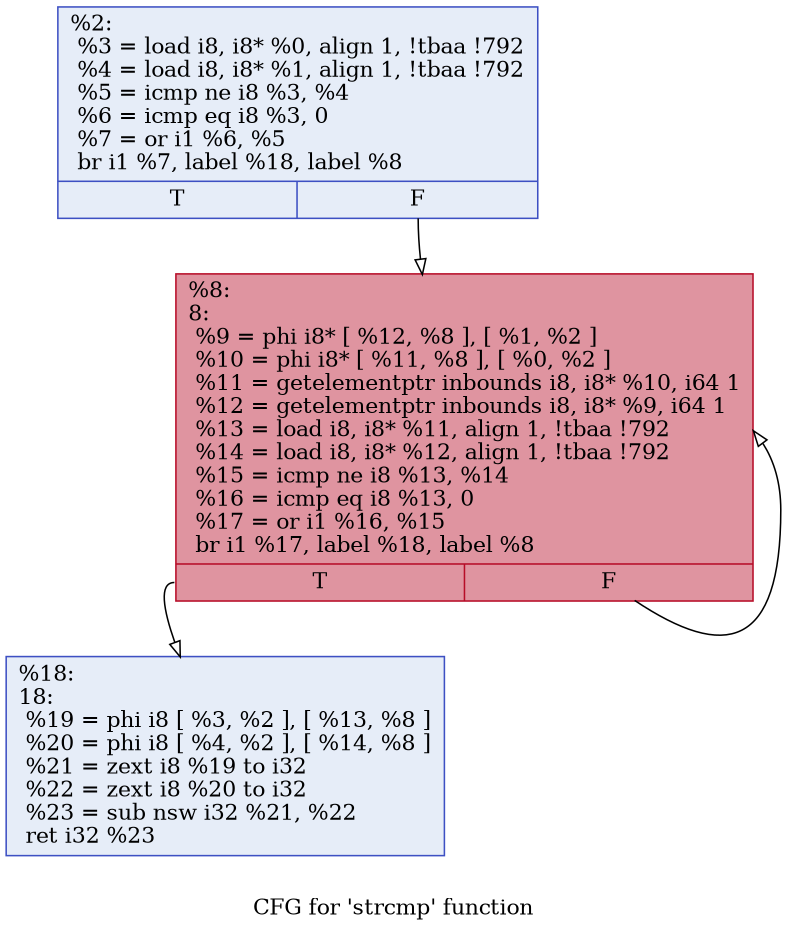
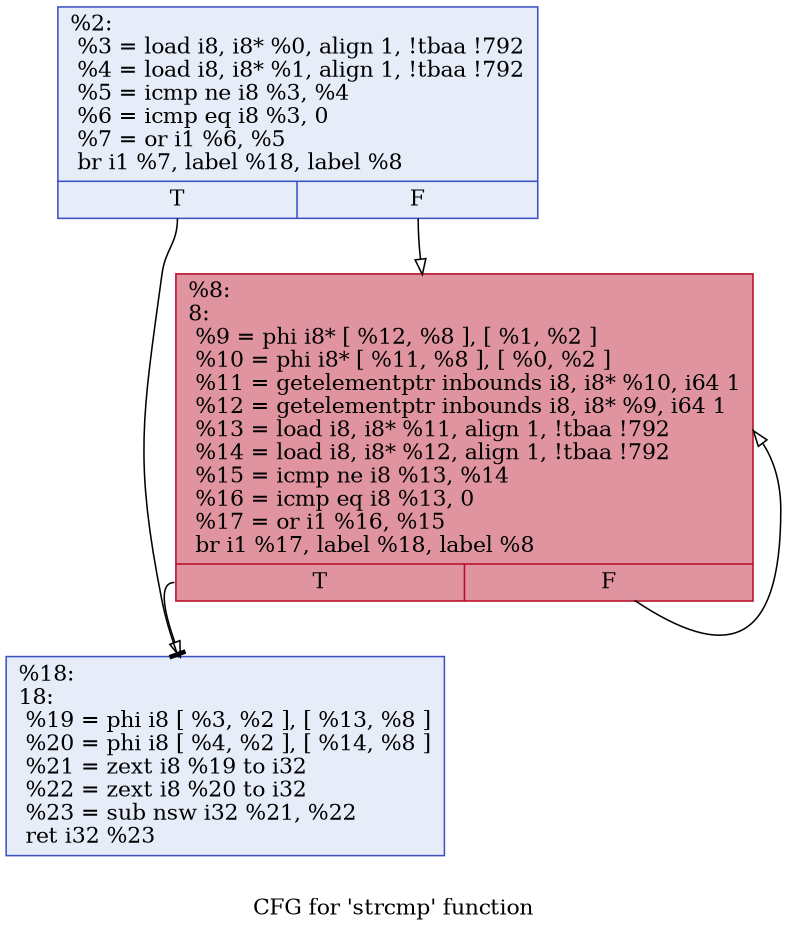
none -> (144, 434)
